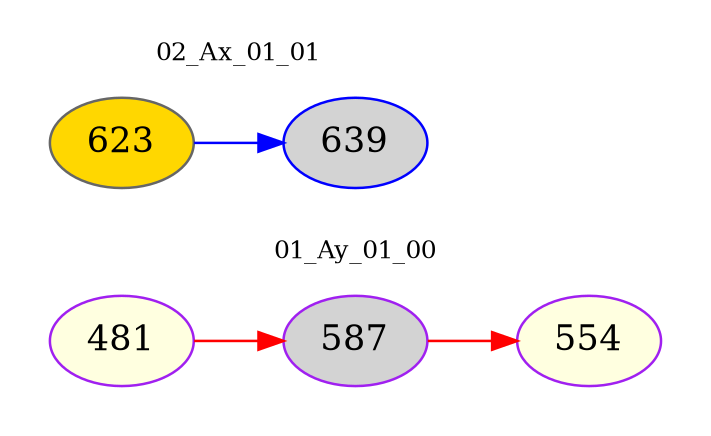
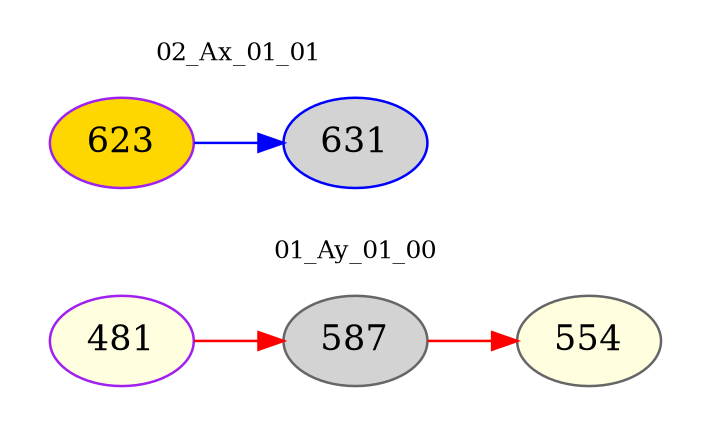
(122, 143) -> (122, 143)
(355, 143) -> (355, 143)
(355, 341) -> (355, 341)
(589, 341) -> (589, 341)
